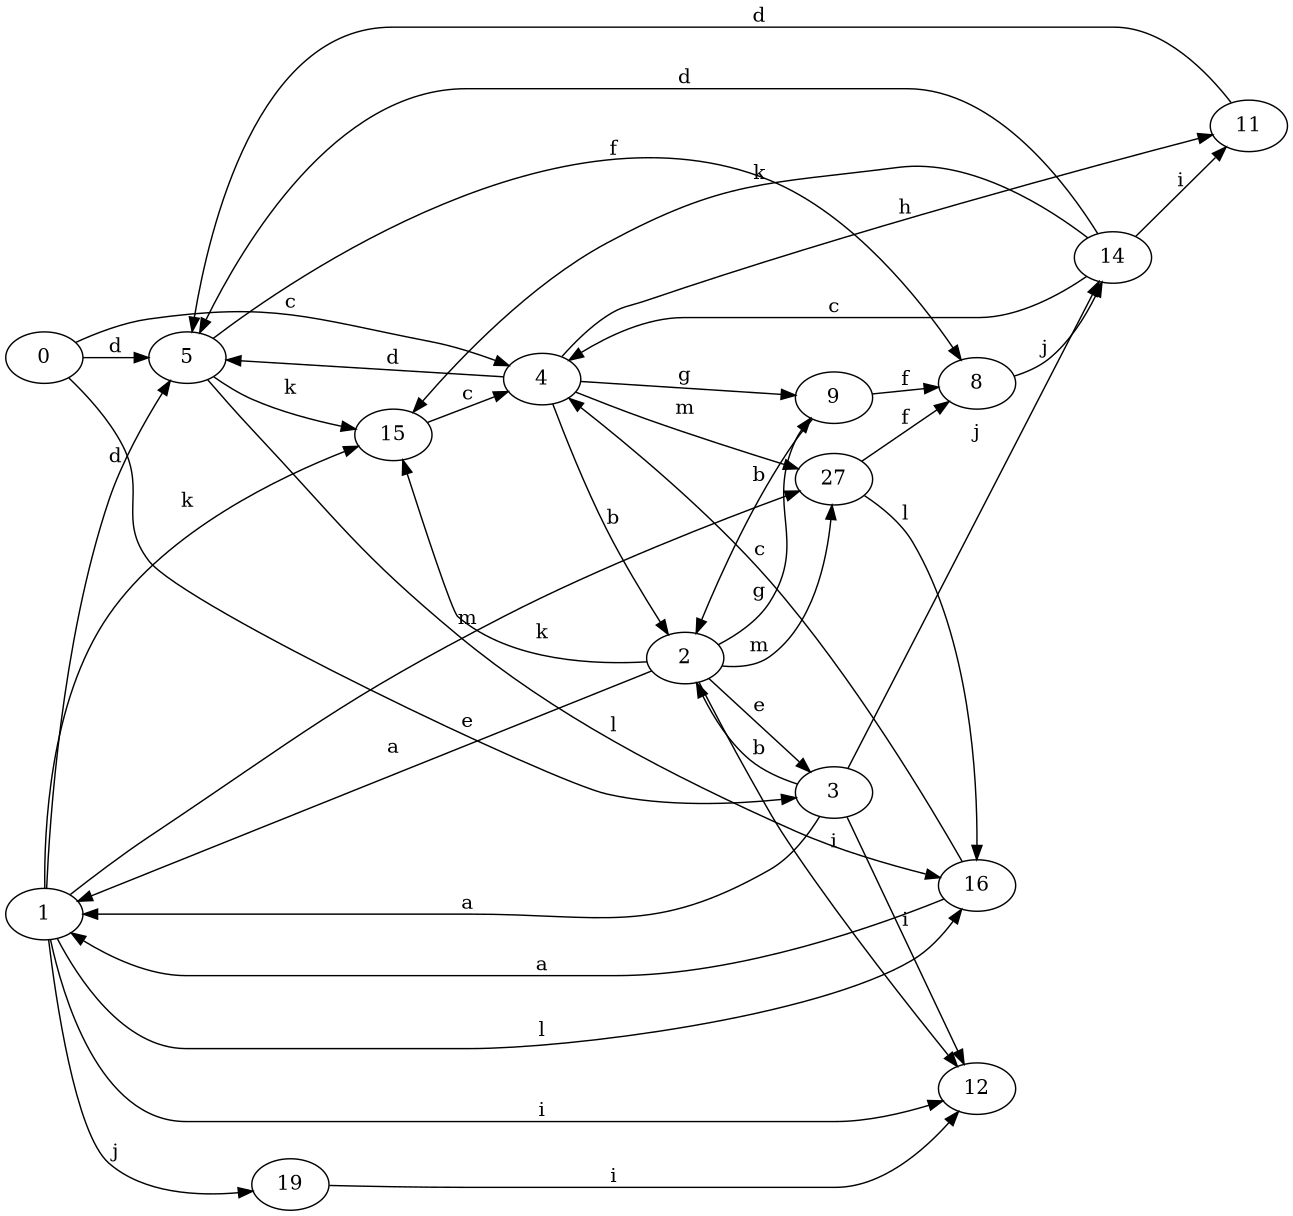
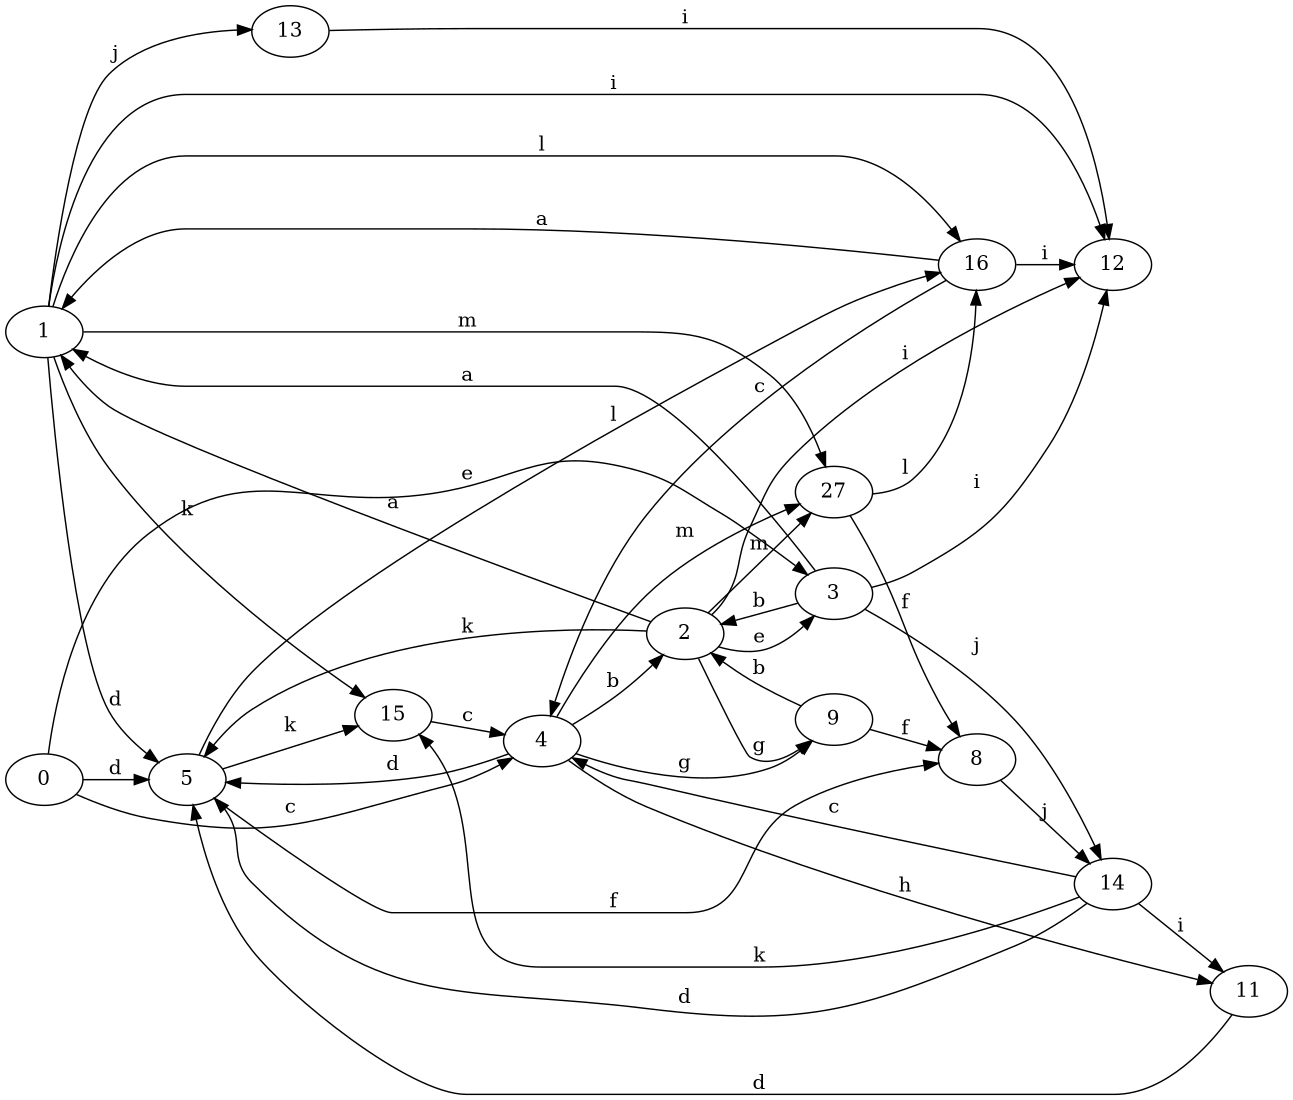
none -> (1038, 265)
(493, 638) -> (417, 647)
(290, 1184) -> (290, 31)
